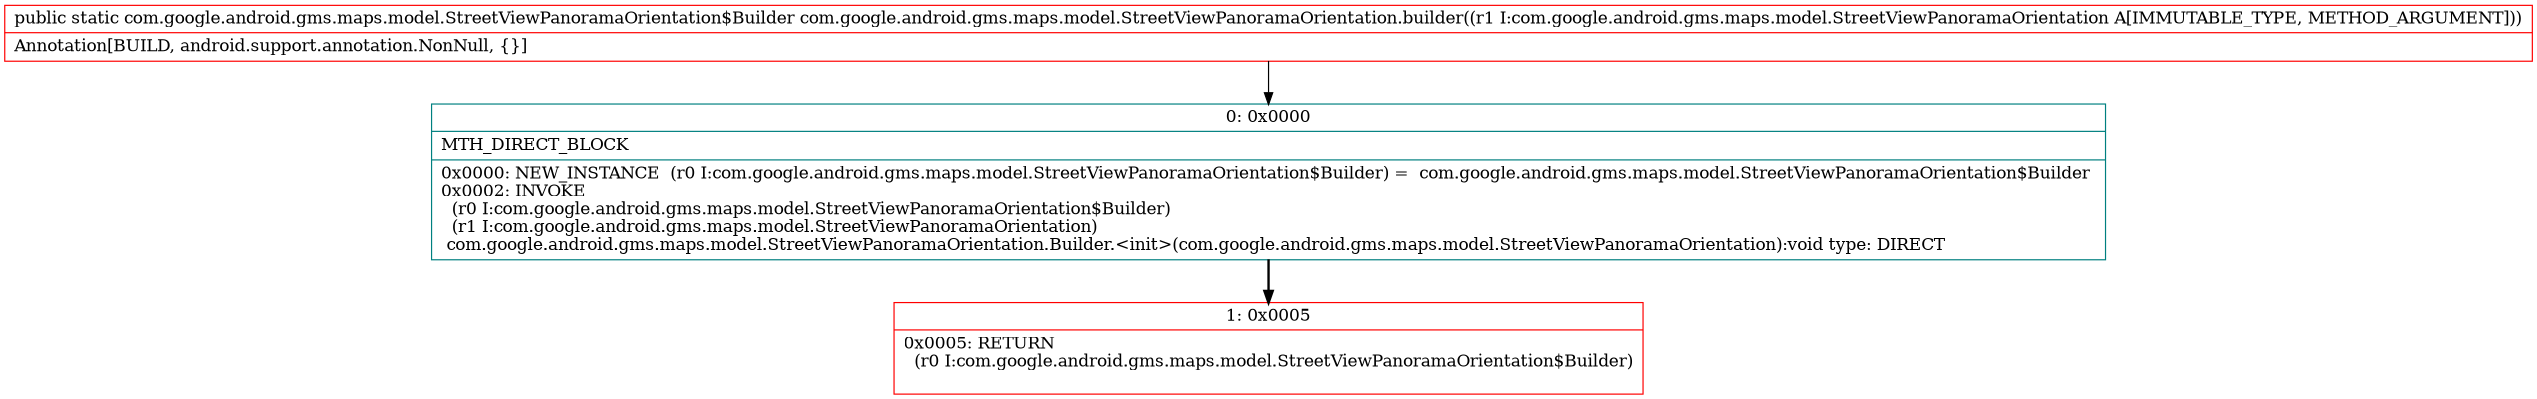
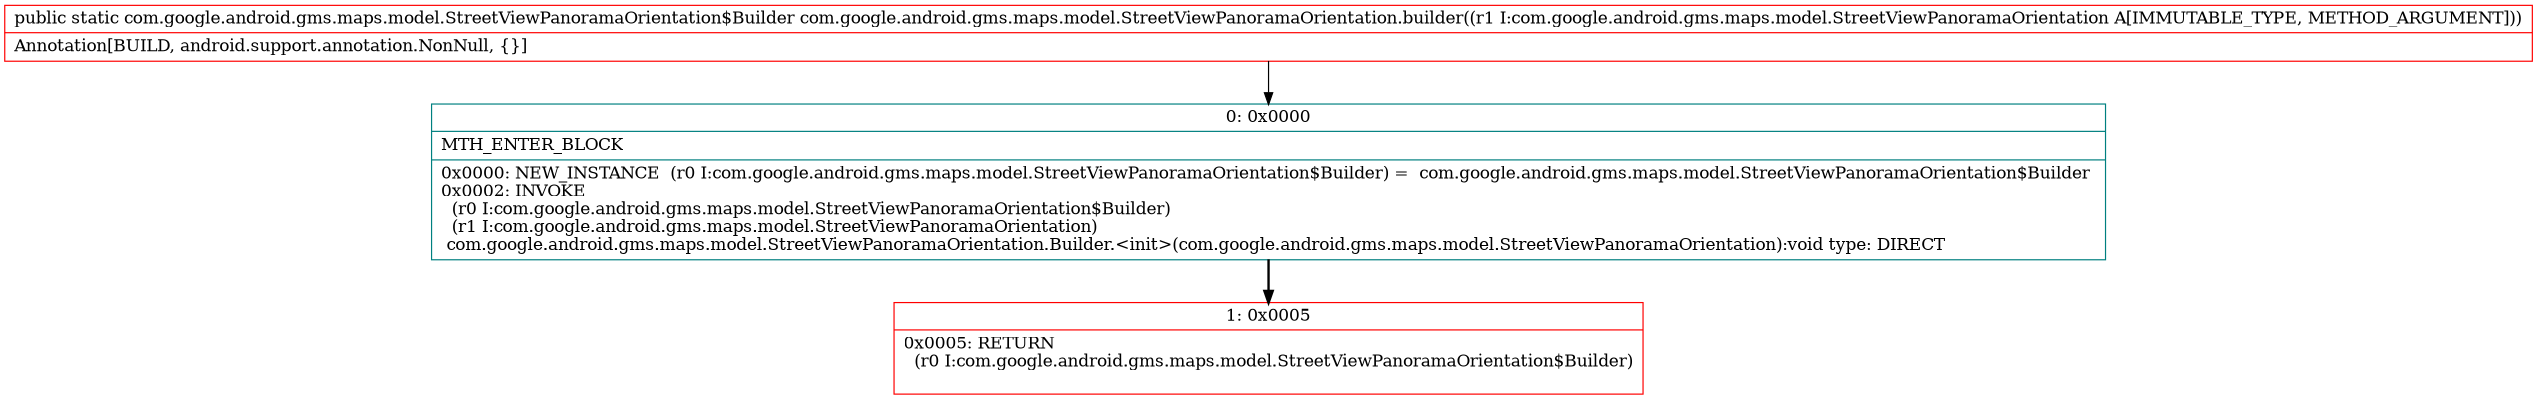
(535, 145) -> (533, 145)
